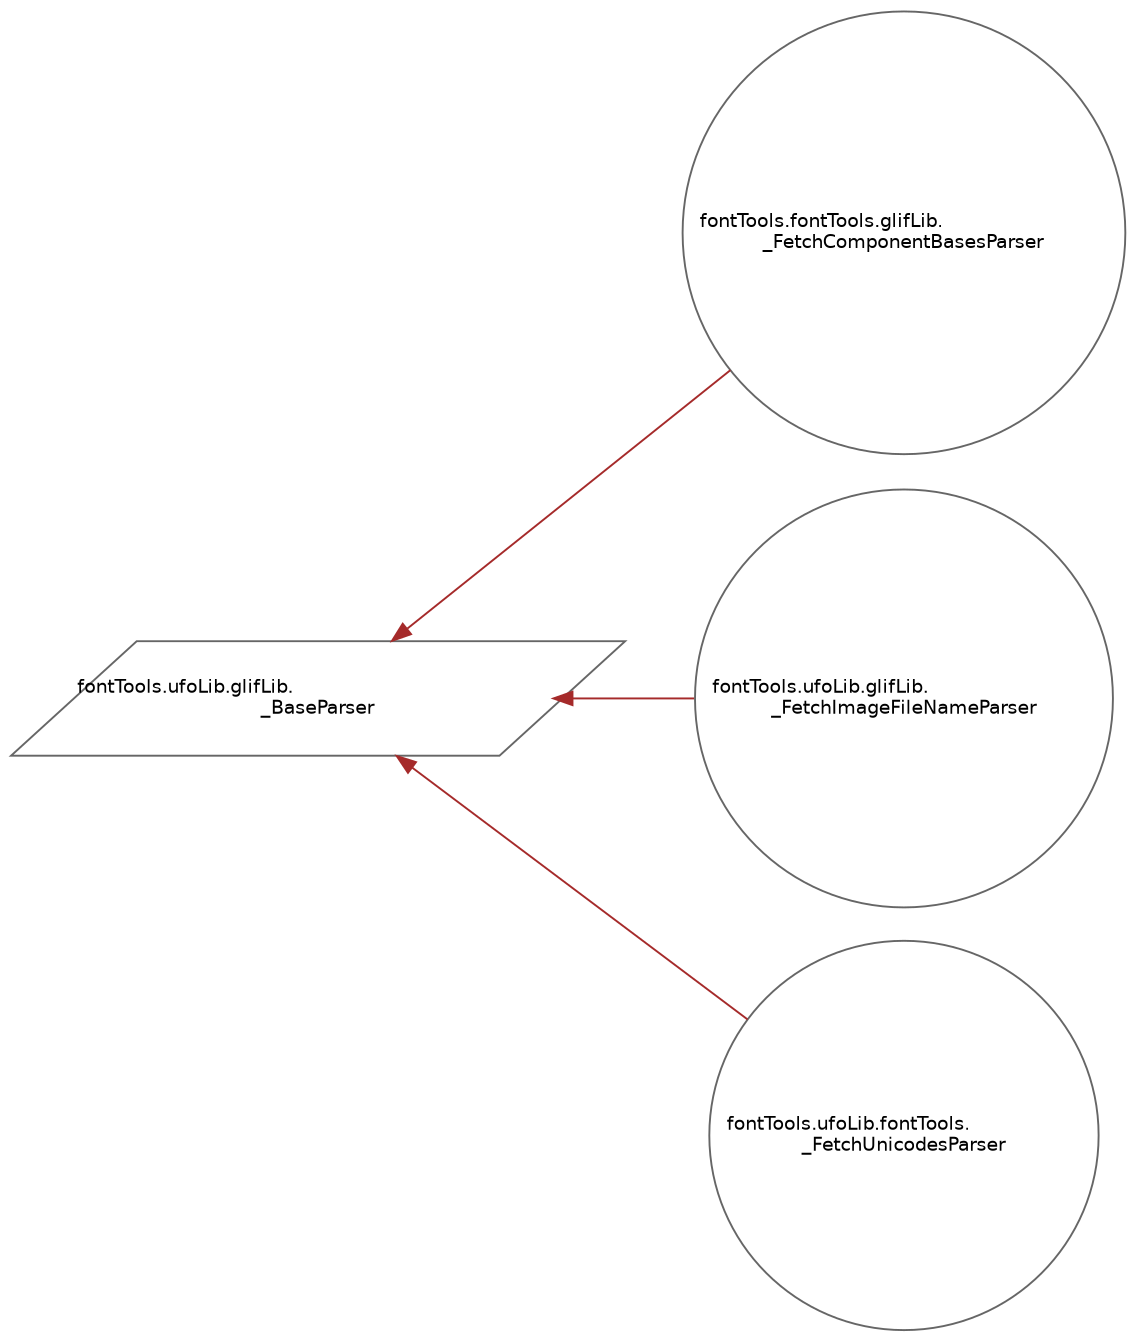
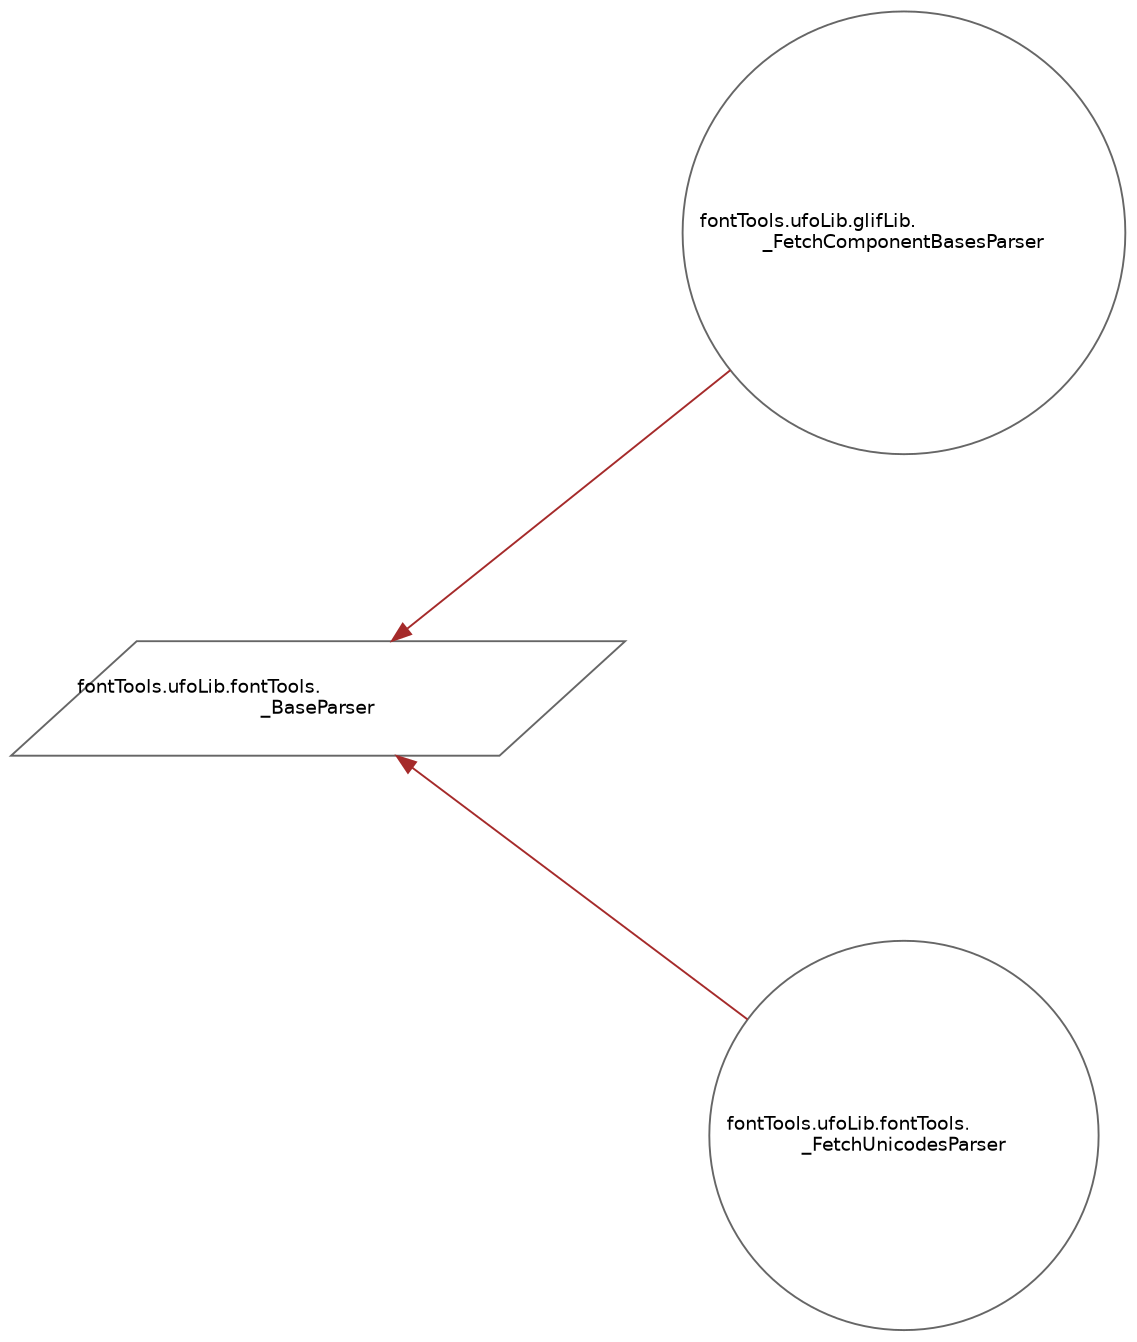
(904, 233) -> (904, 233)
(318, 698) -> (318, 698)
(904, 698) -> none
